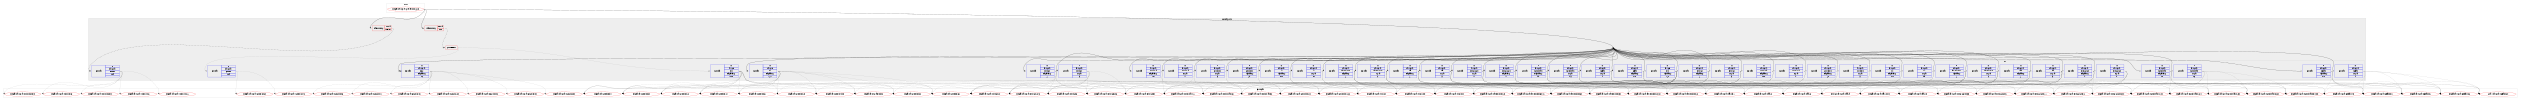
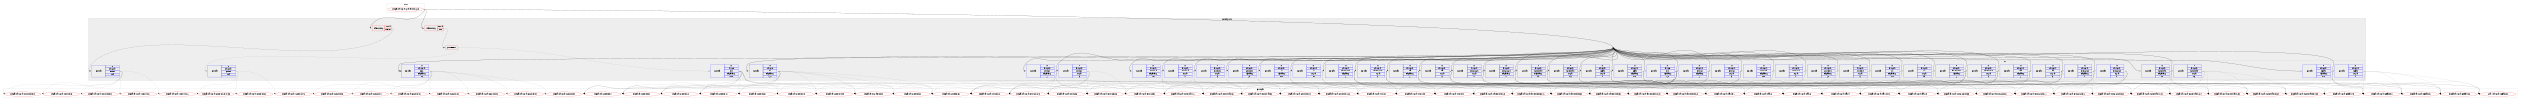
none -> (216, 94)
(1840, 94) -> (1840, 94)
